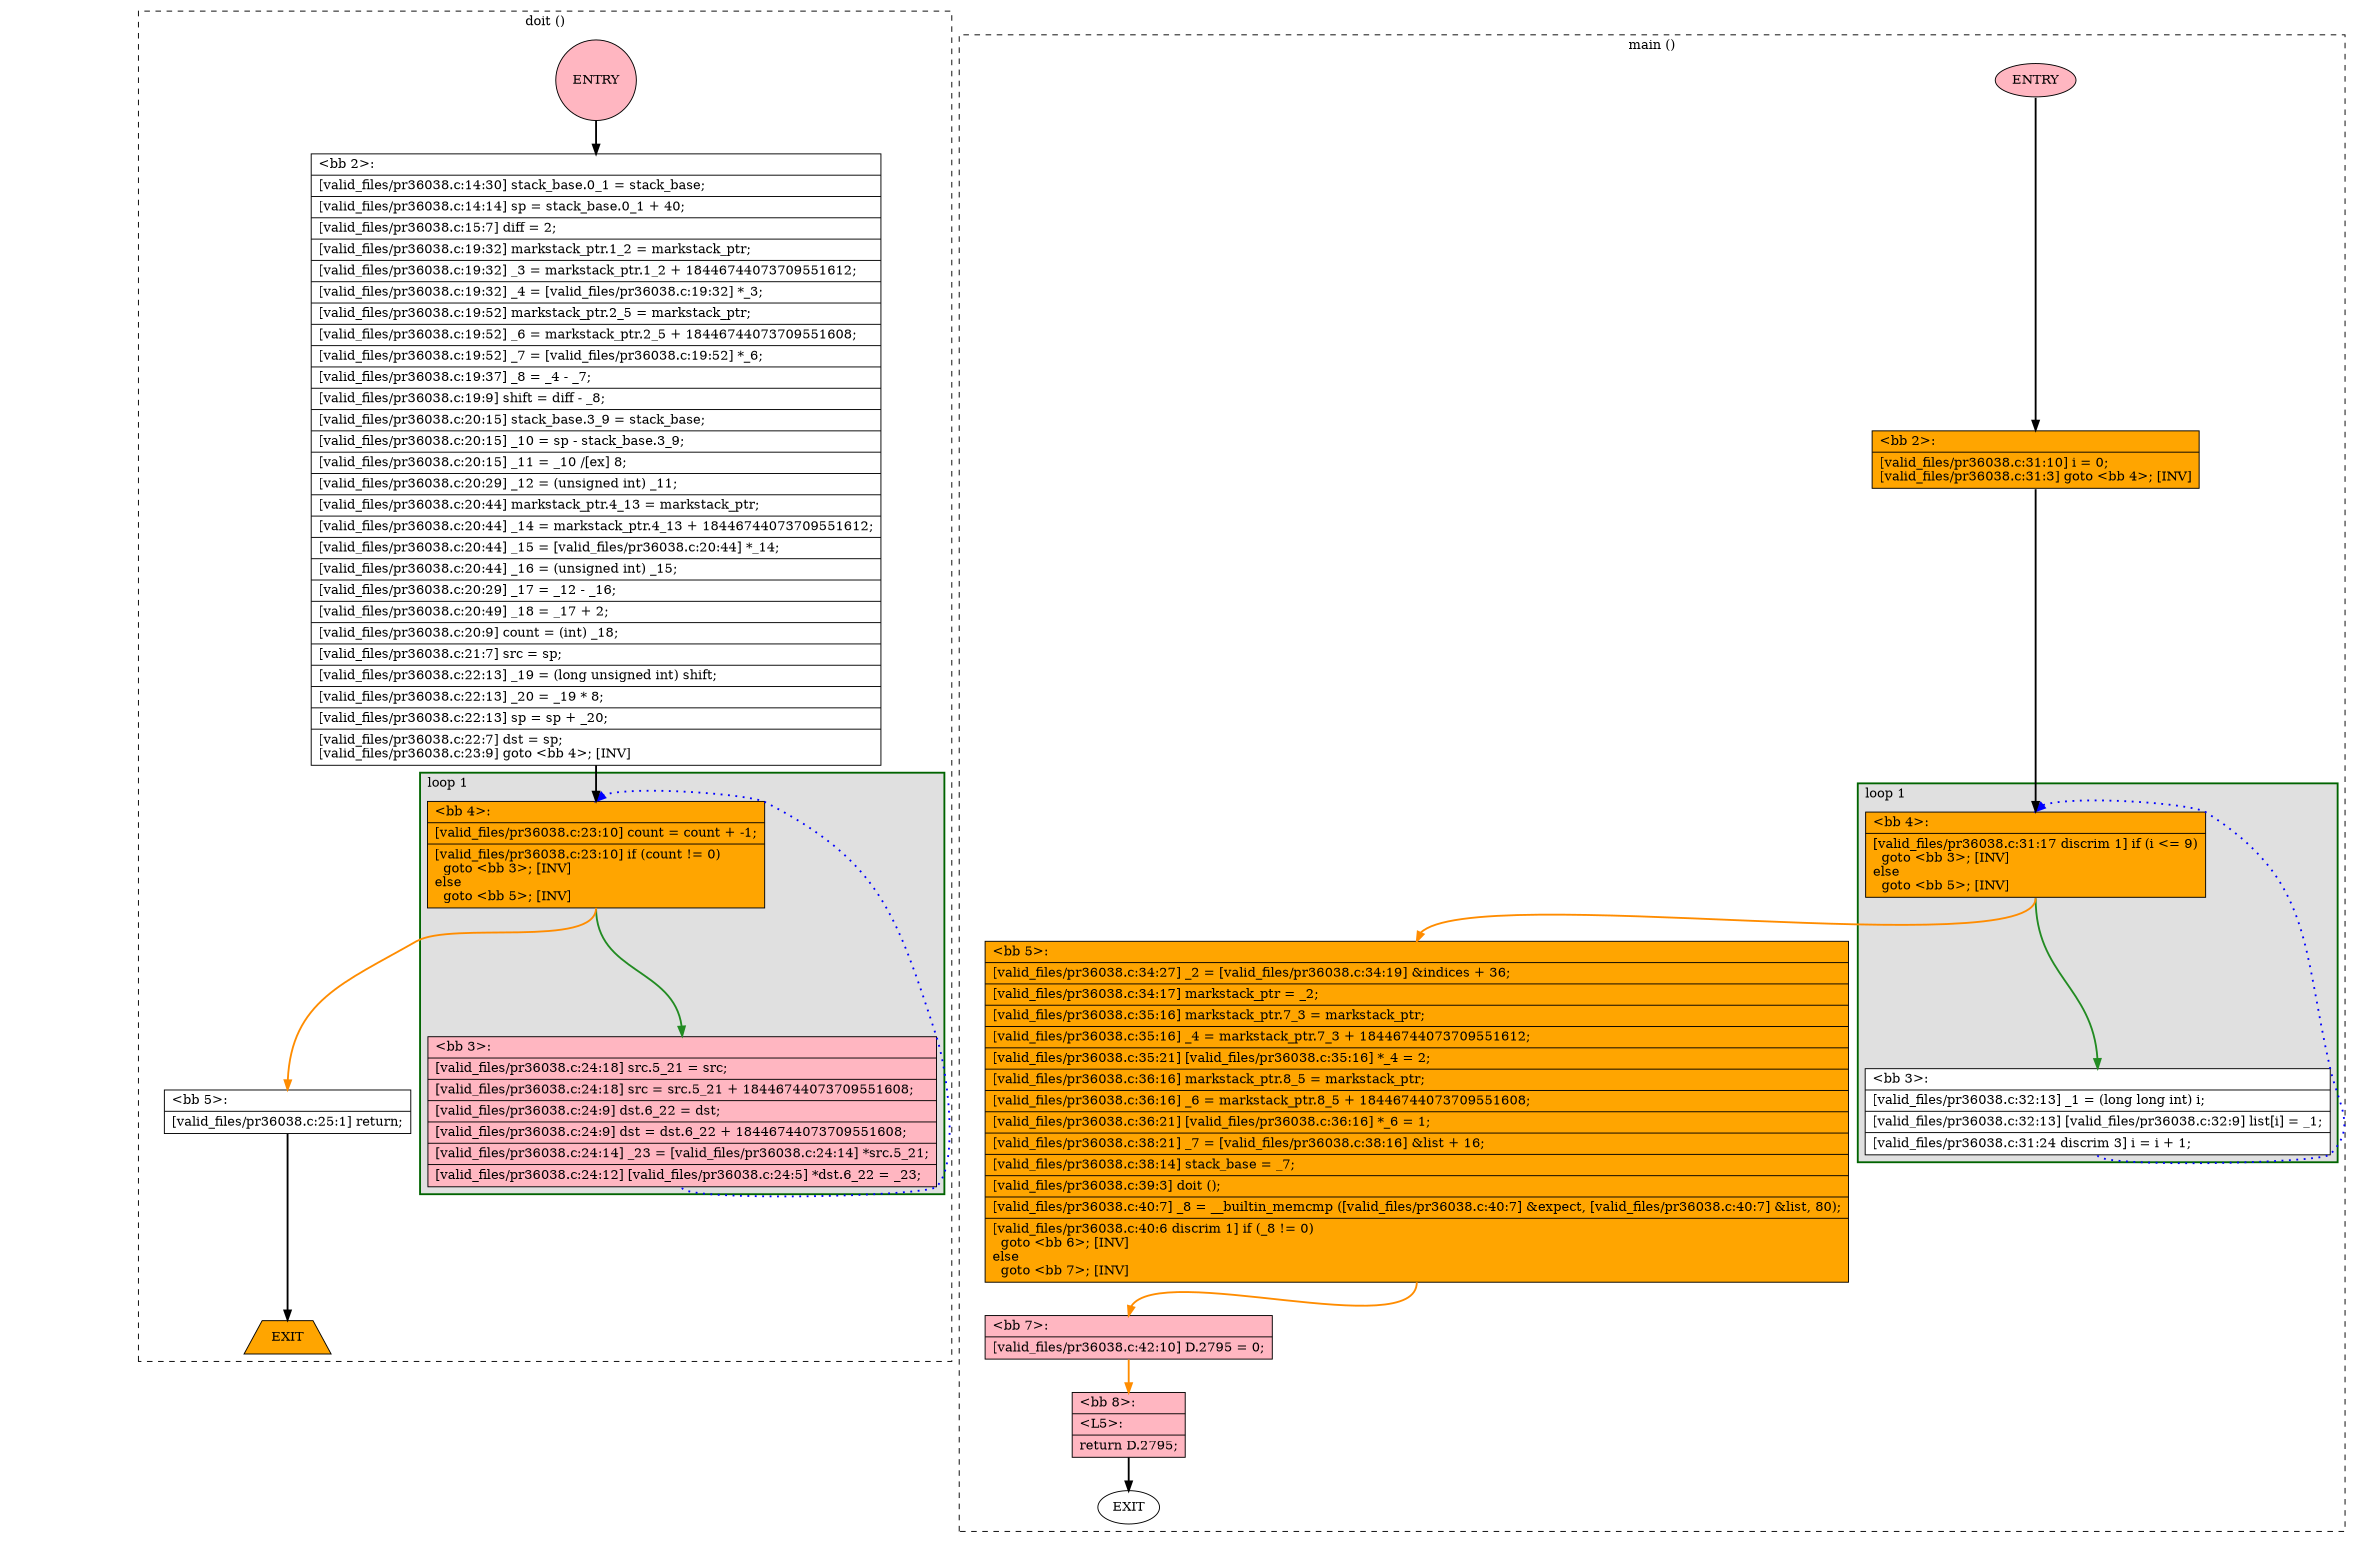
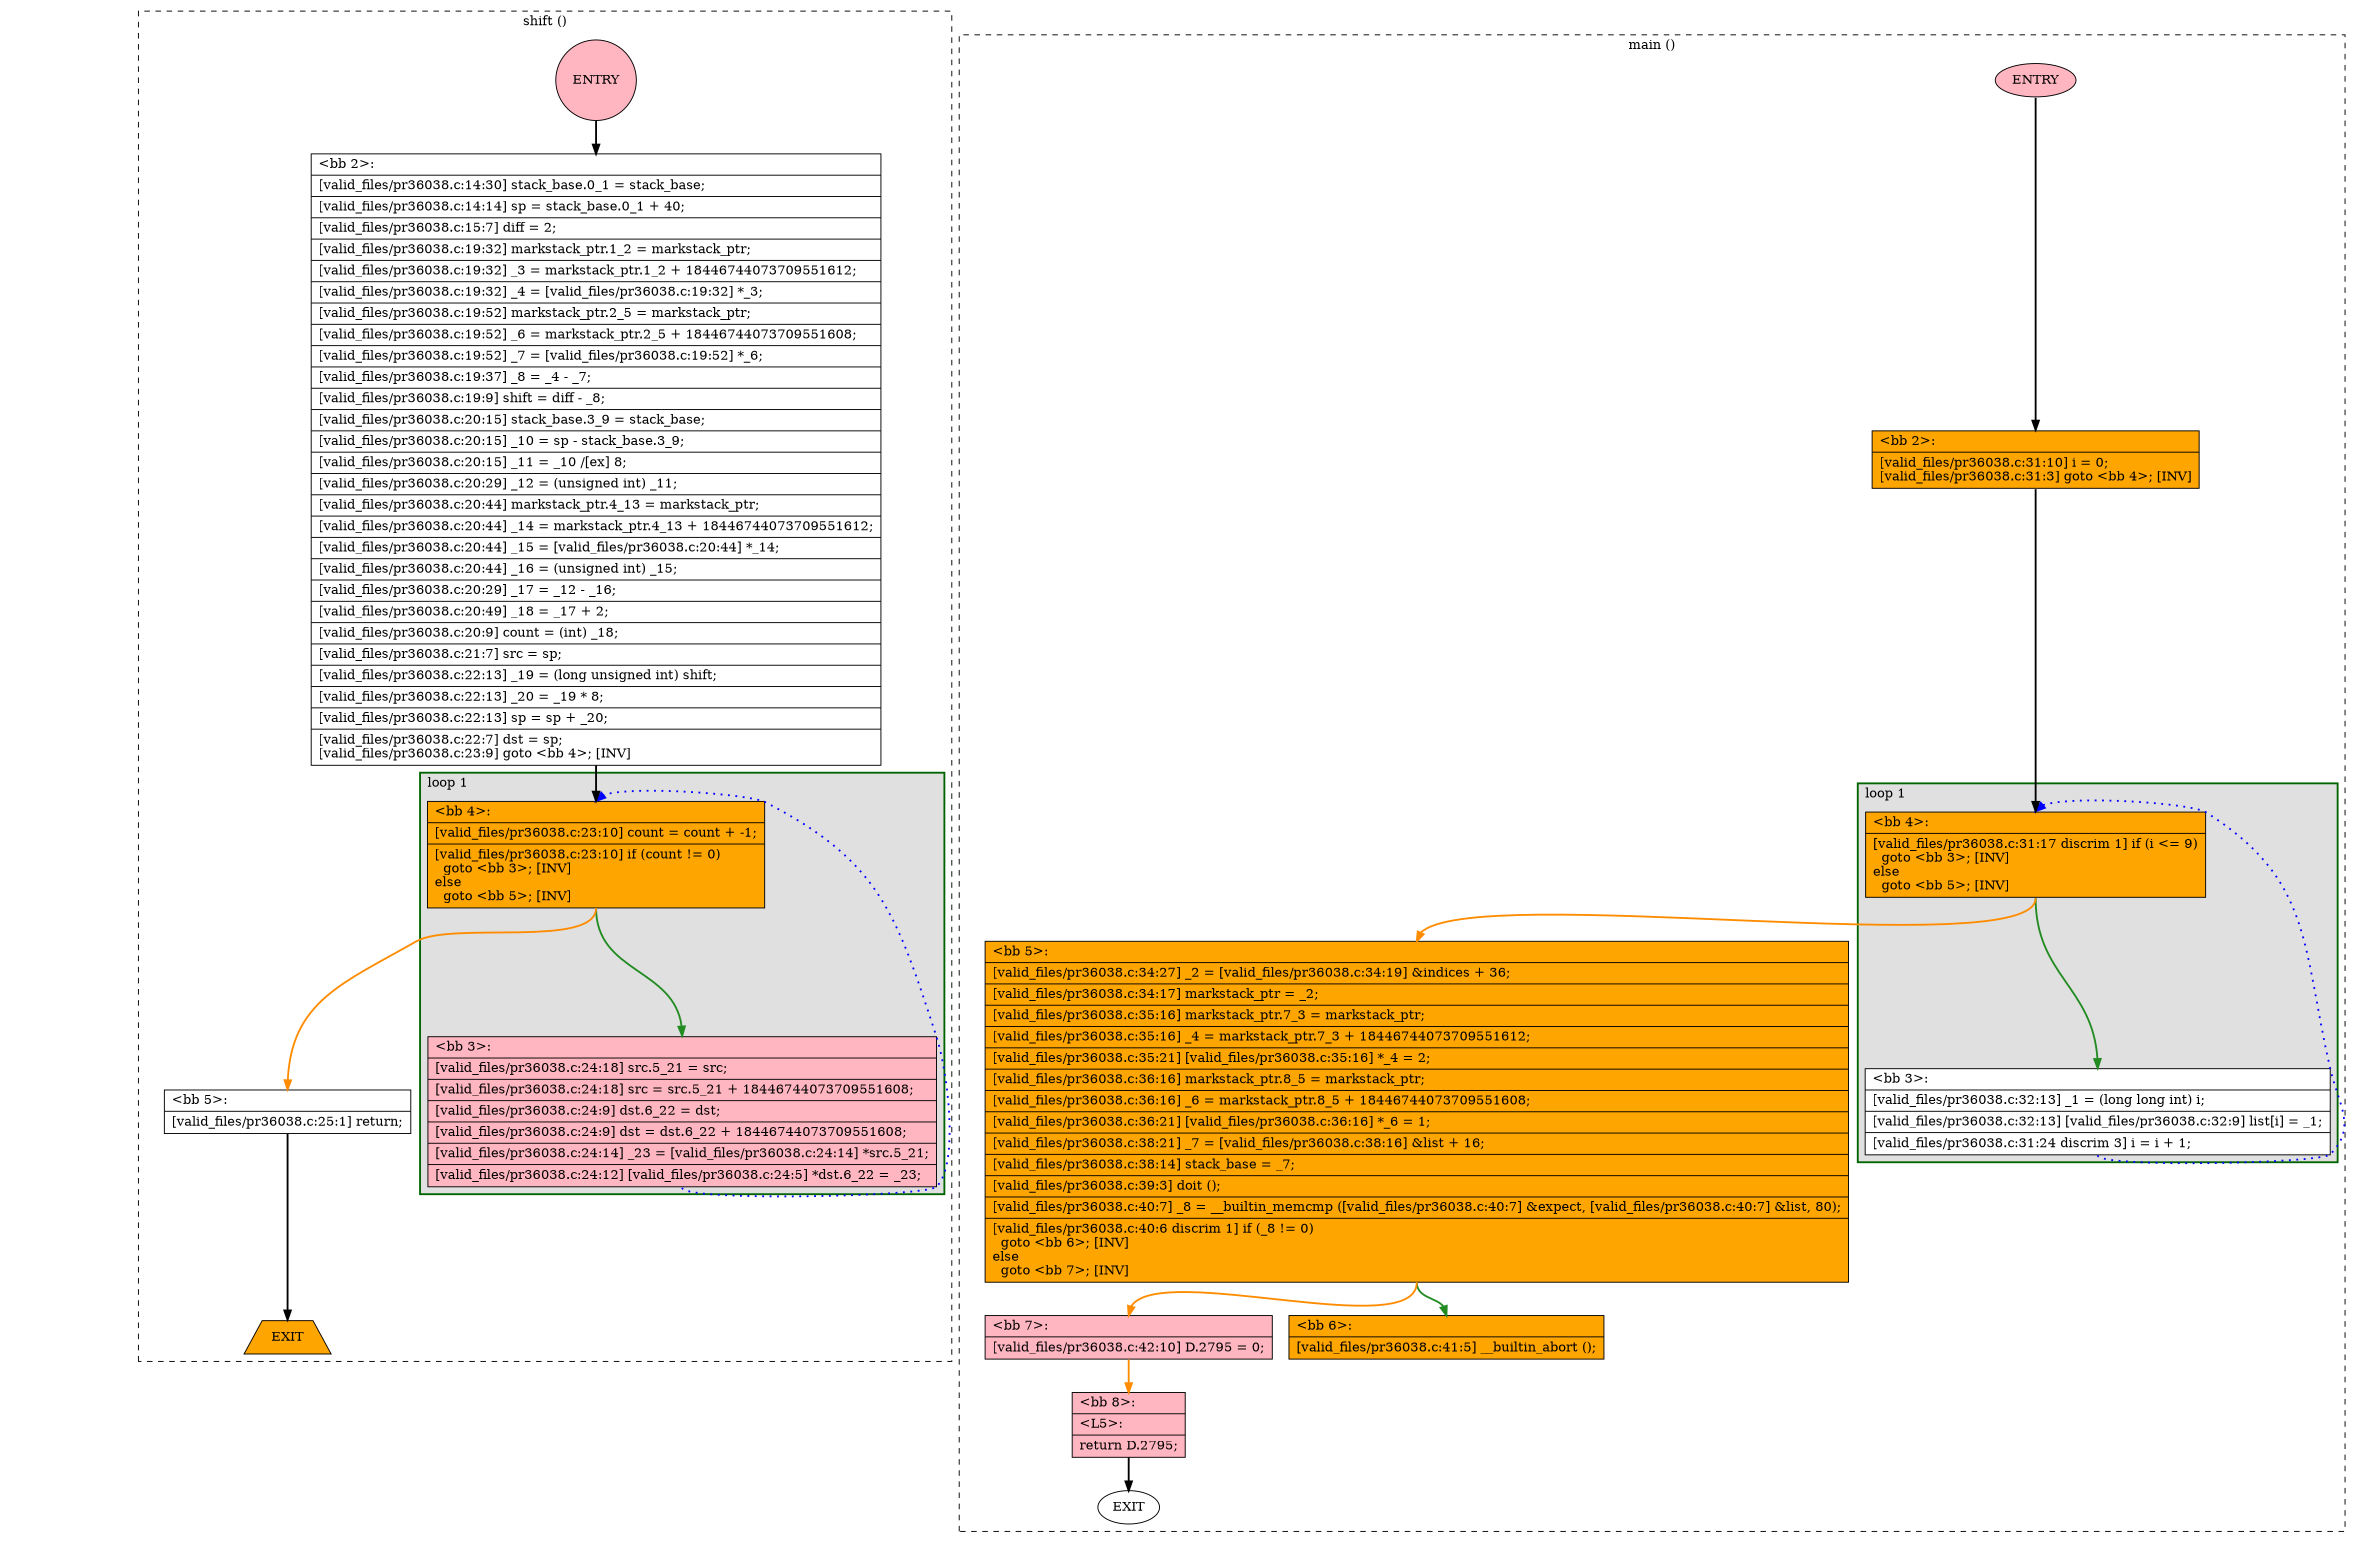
(545, 22) -> (545, 22)
none -> (1446, 1337)
